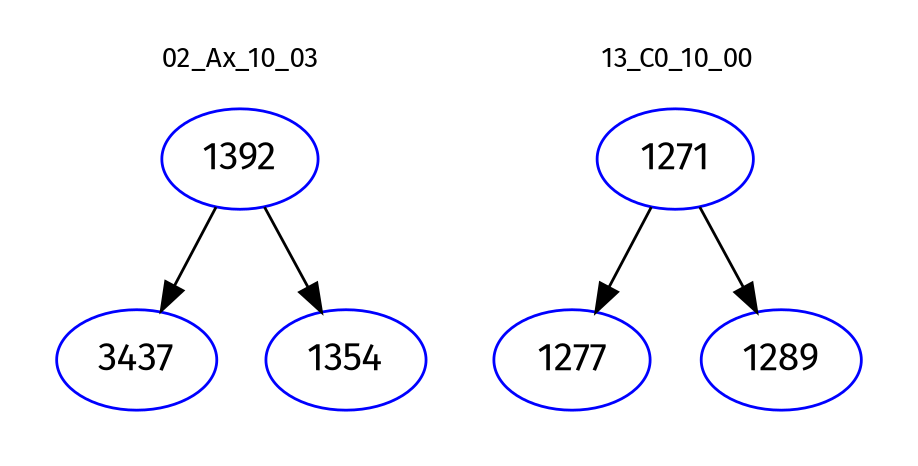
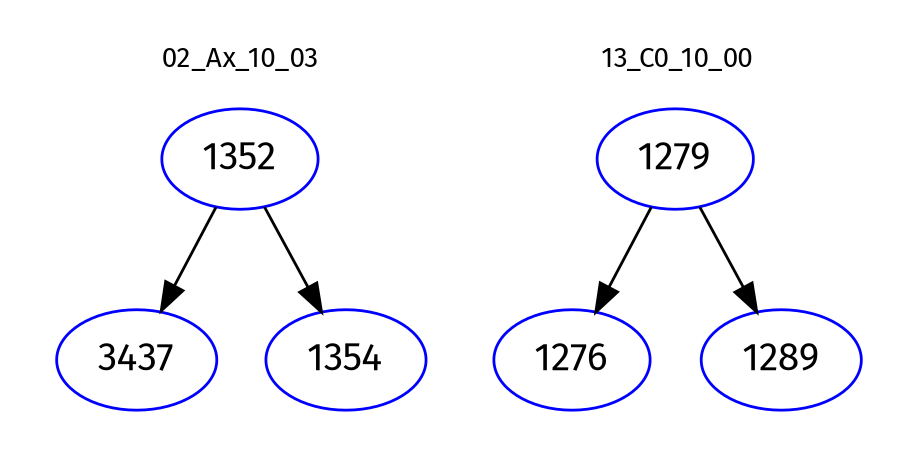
(240, 159) -> (240, 159)
(675, 159) -> (675, 159)
(572, 360) -> (572, 360)
